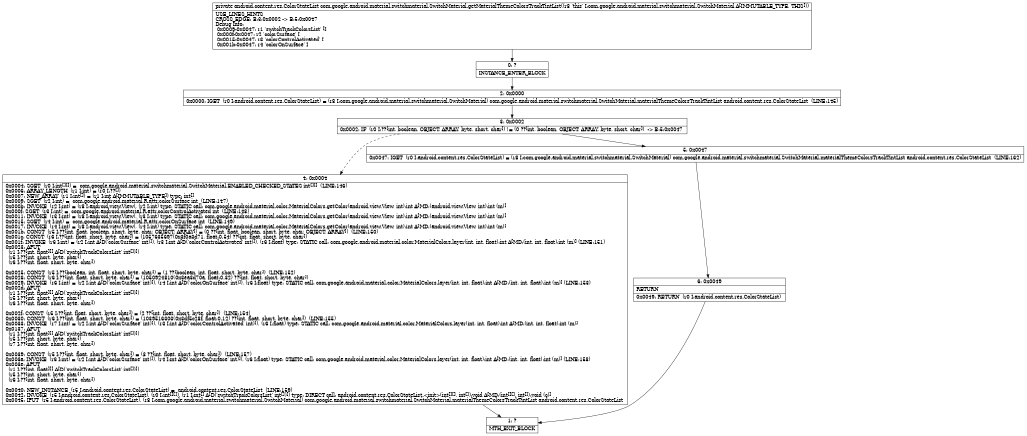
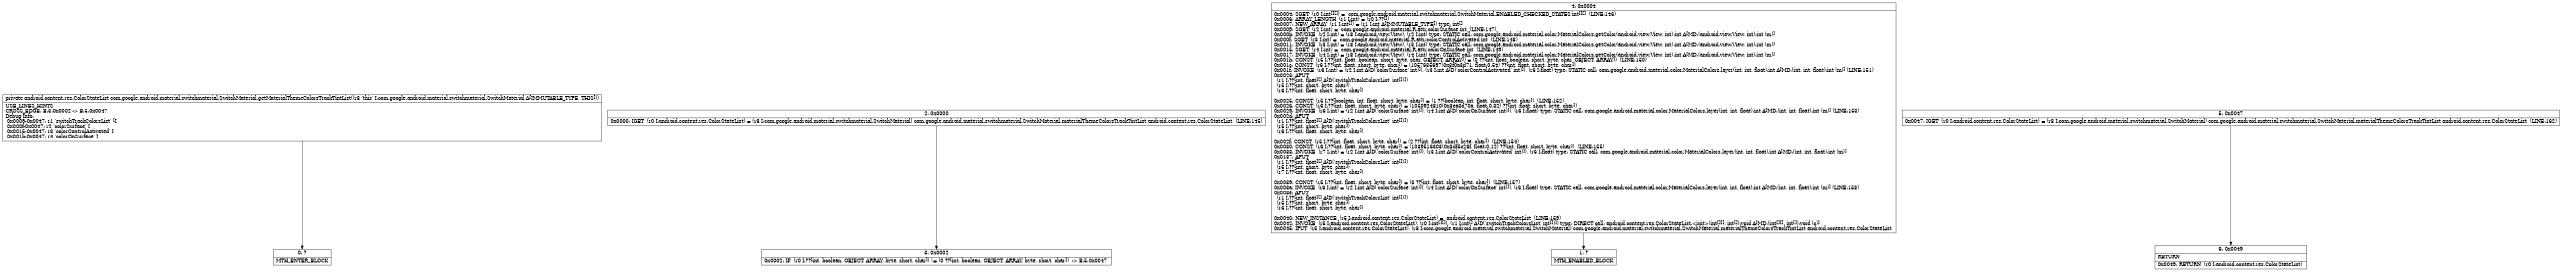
(512, 73) -> (302, 261)
(512, 82) -> none
(602, 140) -> none
(365, 145) -> none
(646, 393) -> none
(512, 429) -> (1584, 261)
